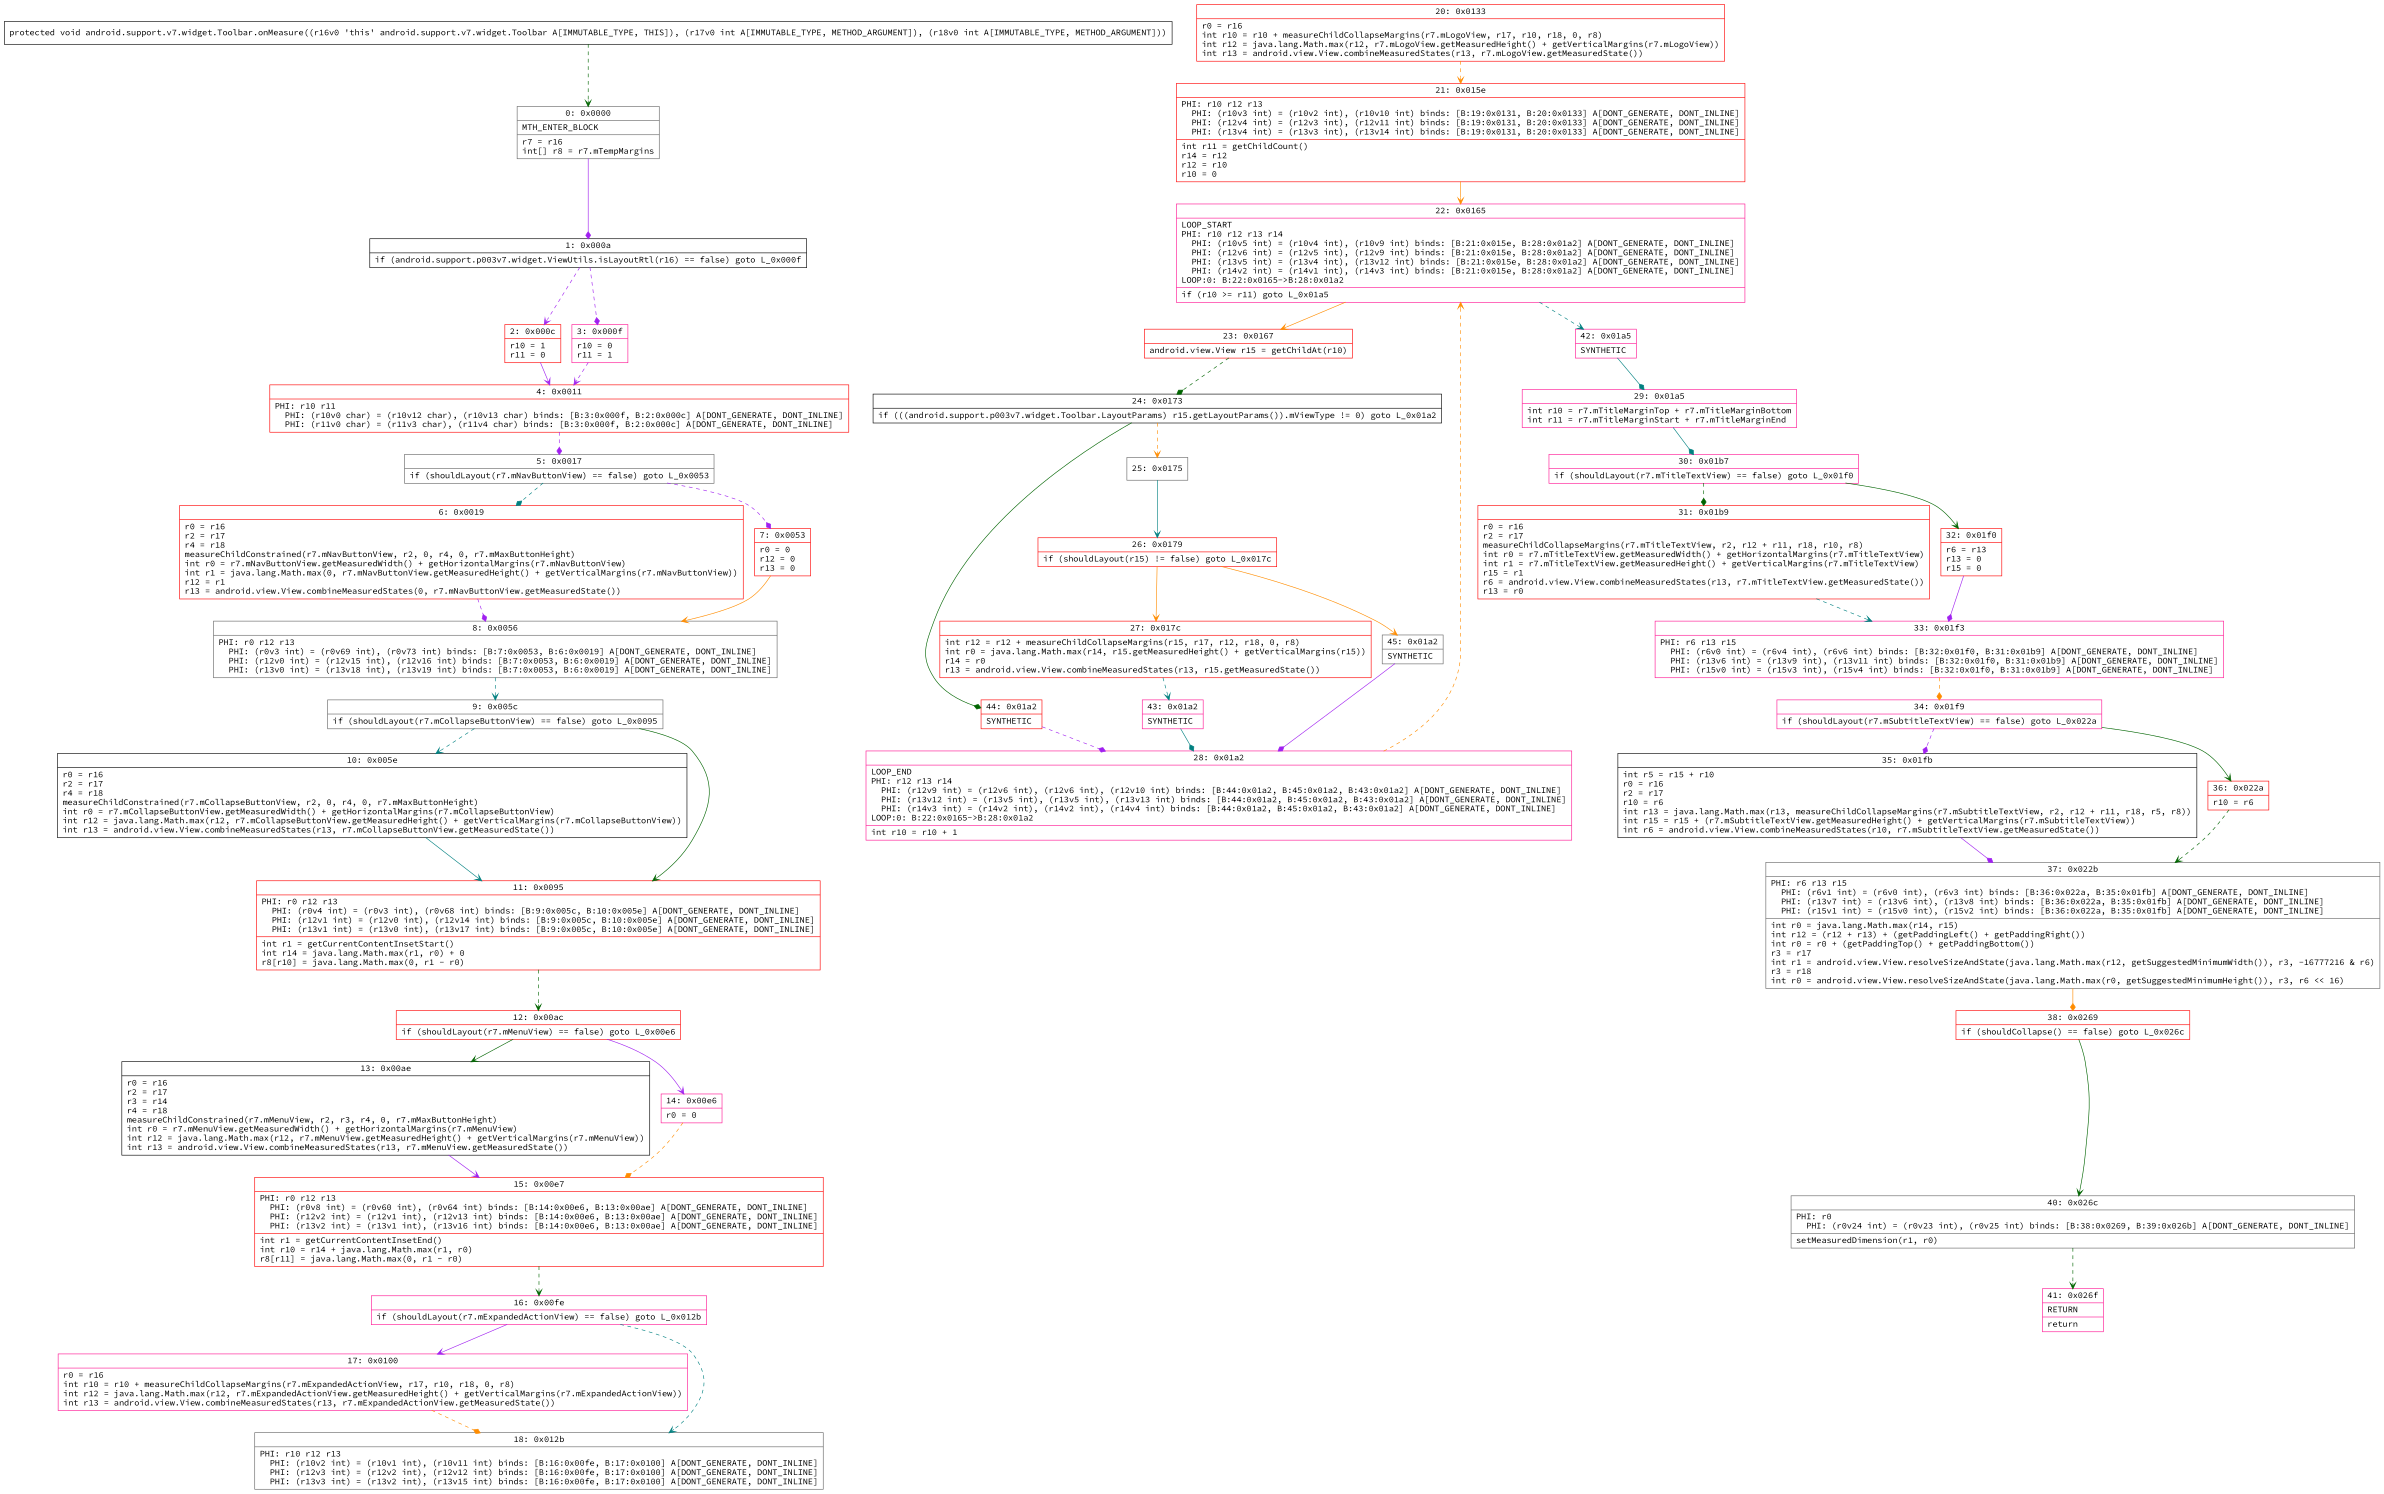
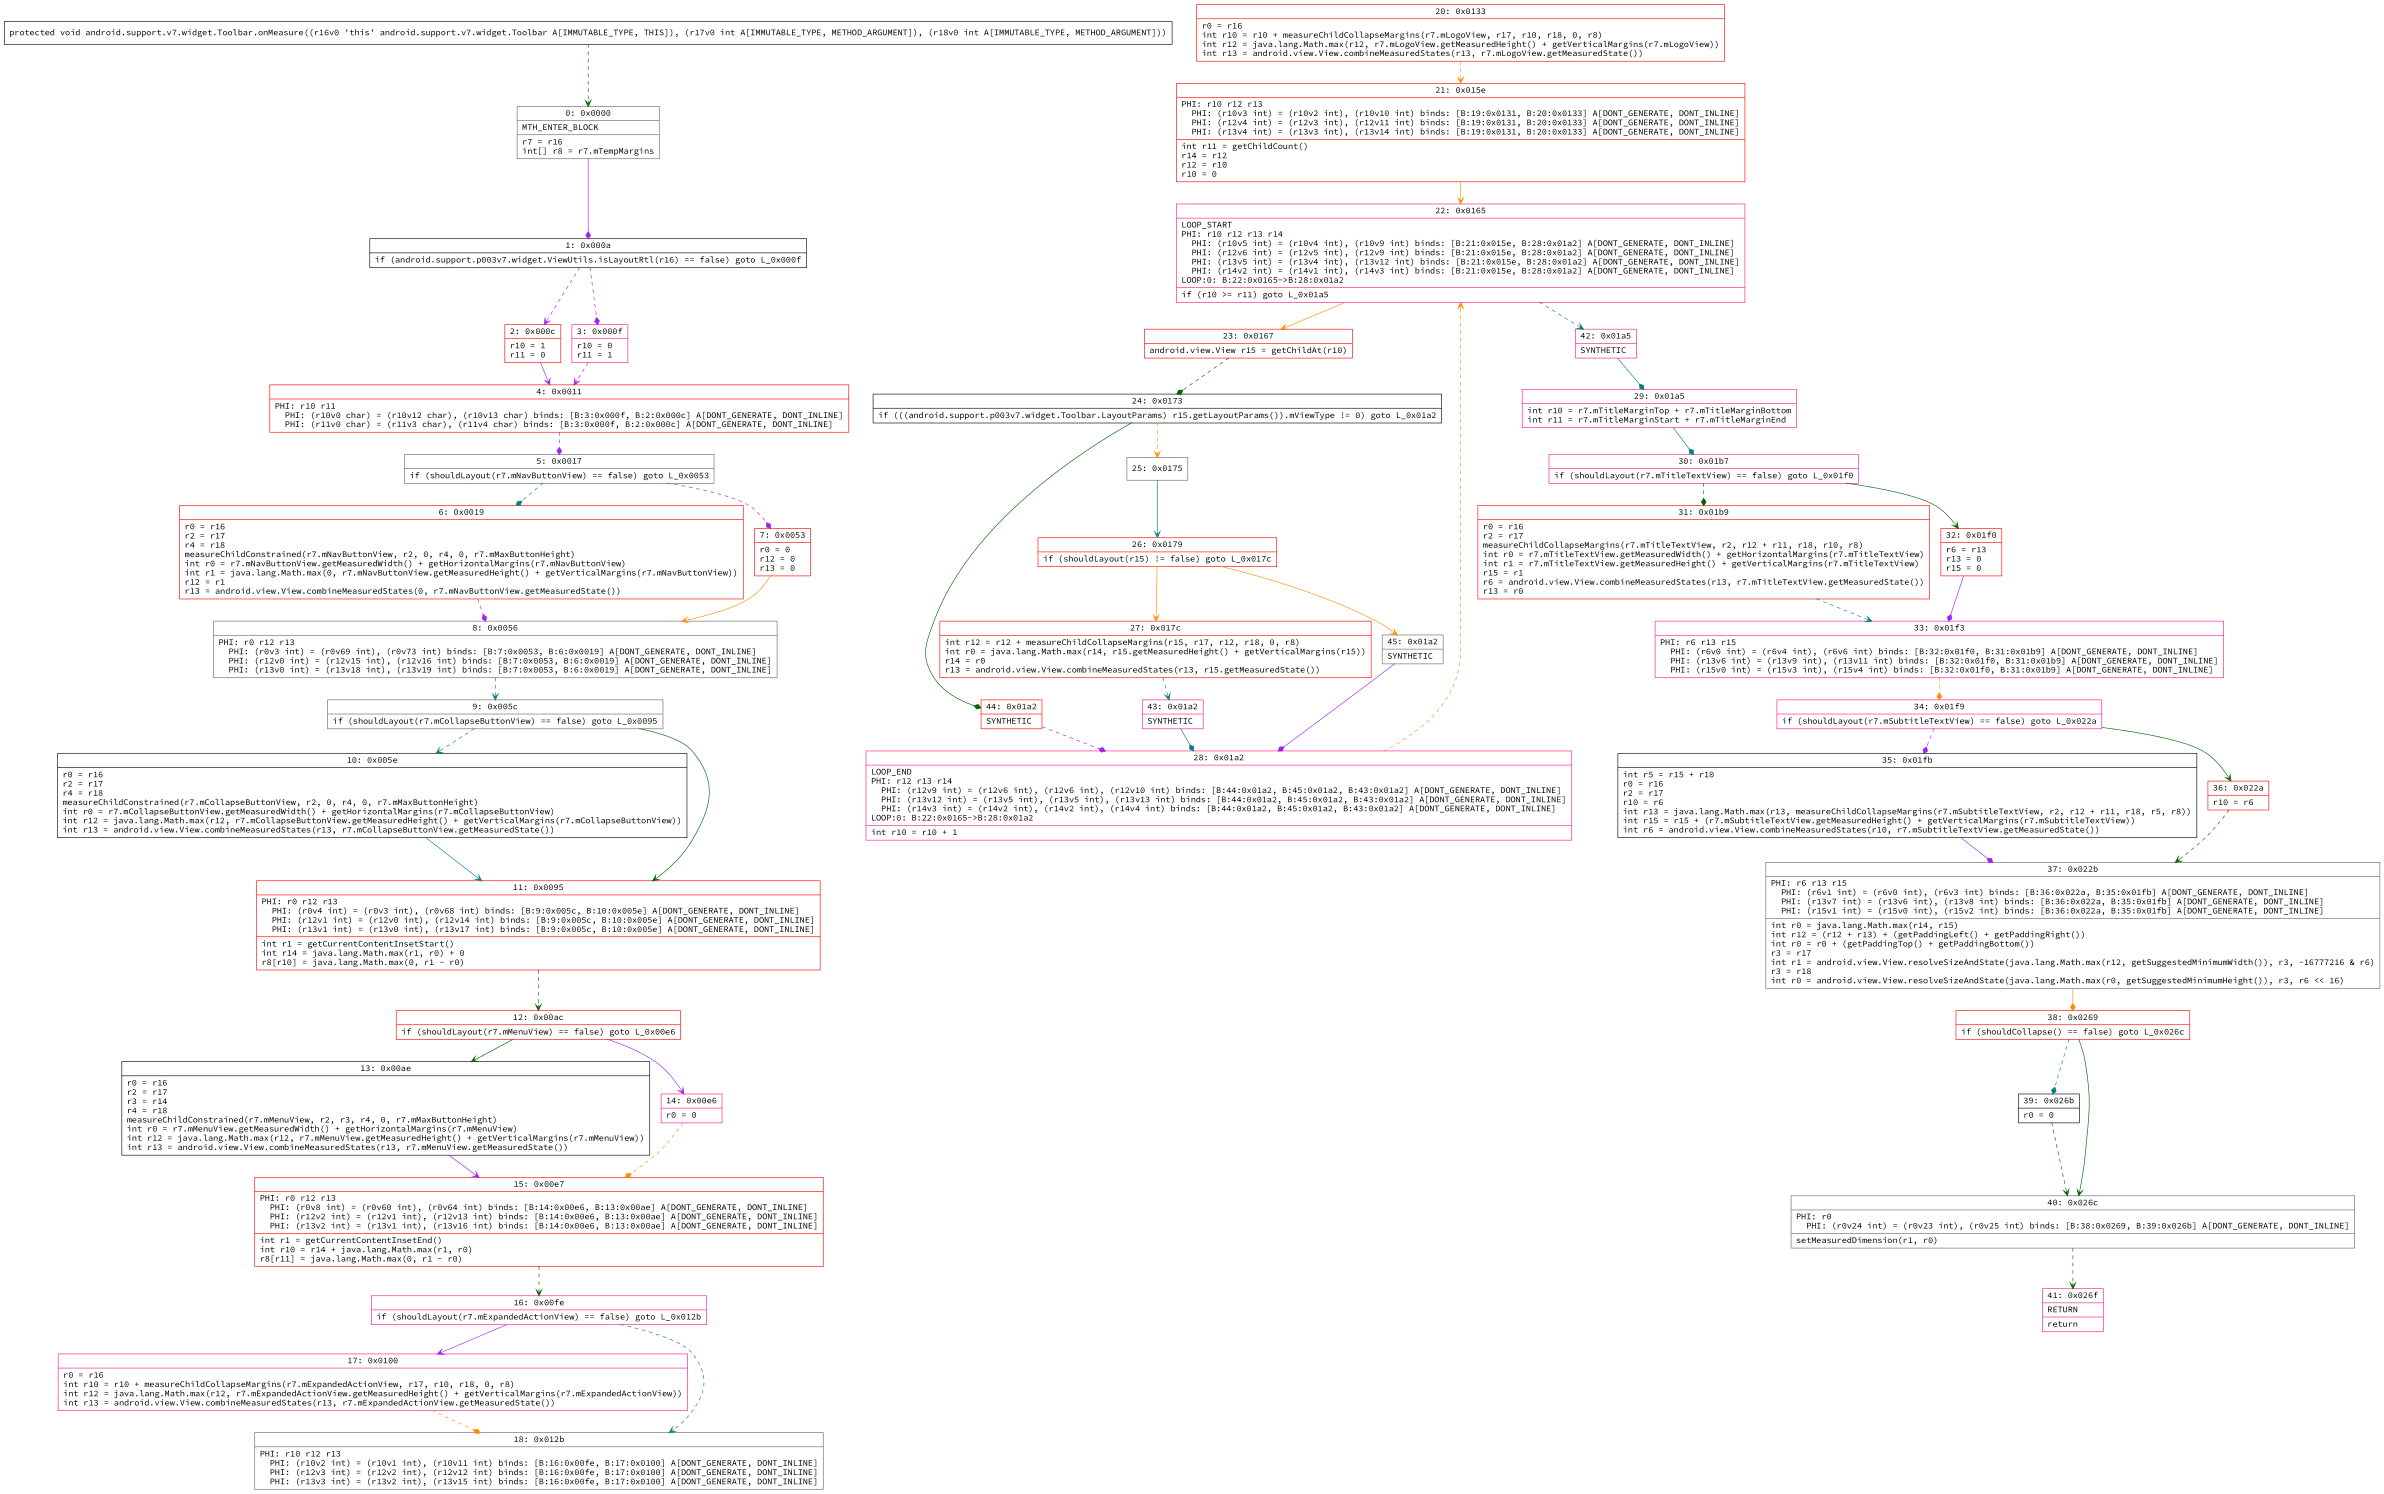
none -> (2049, 1108)
